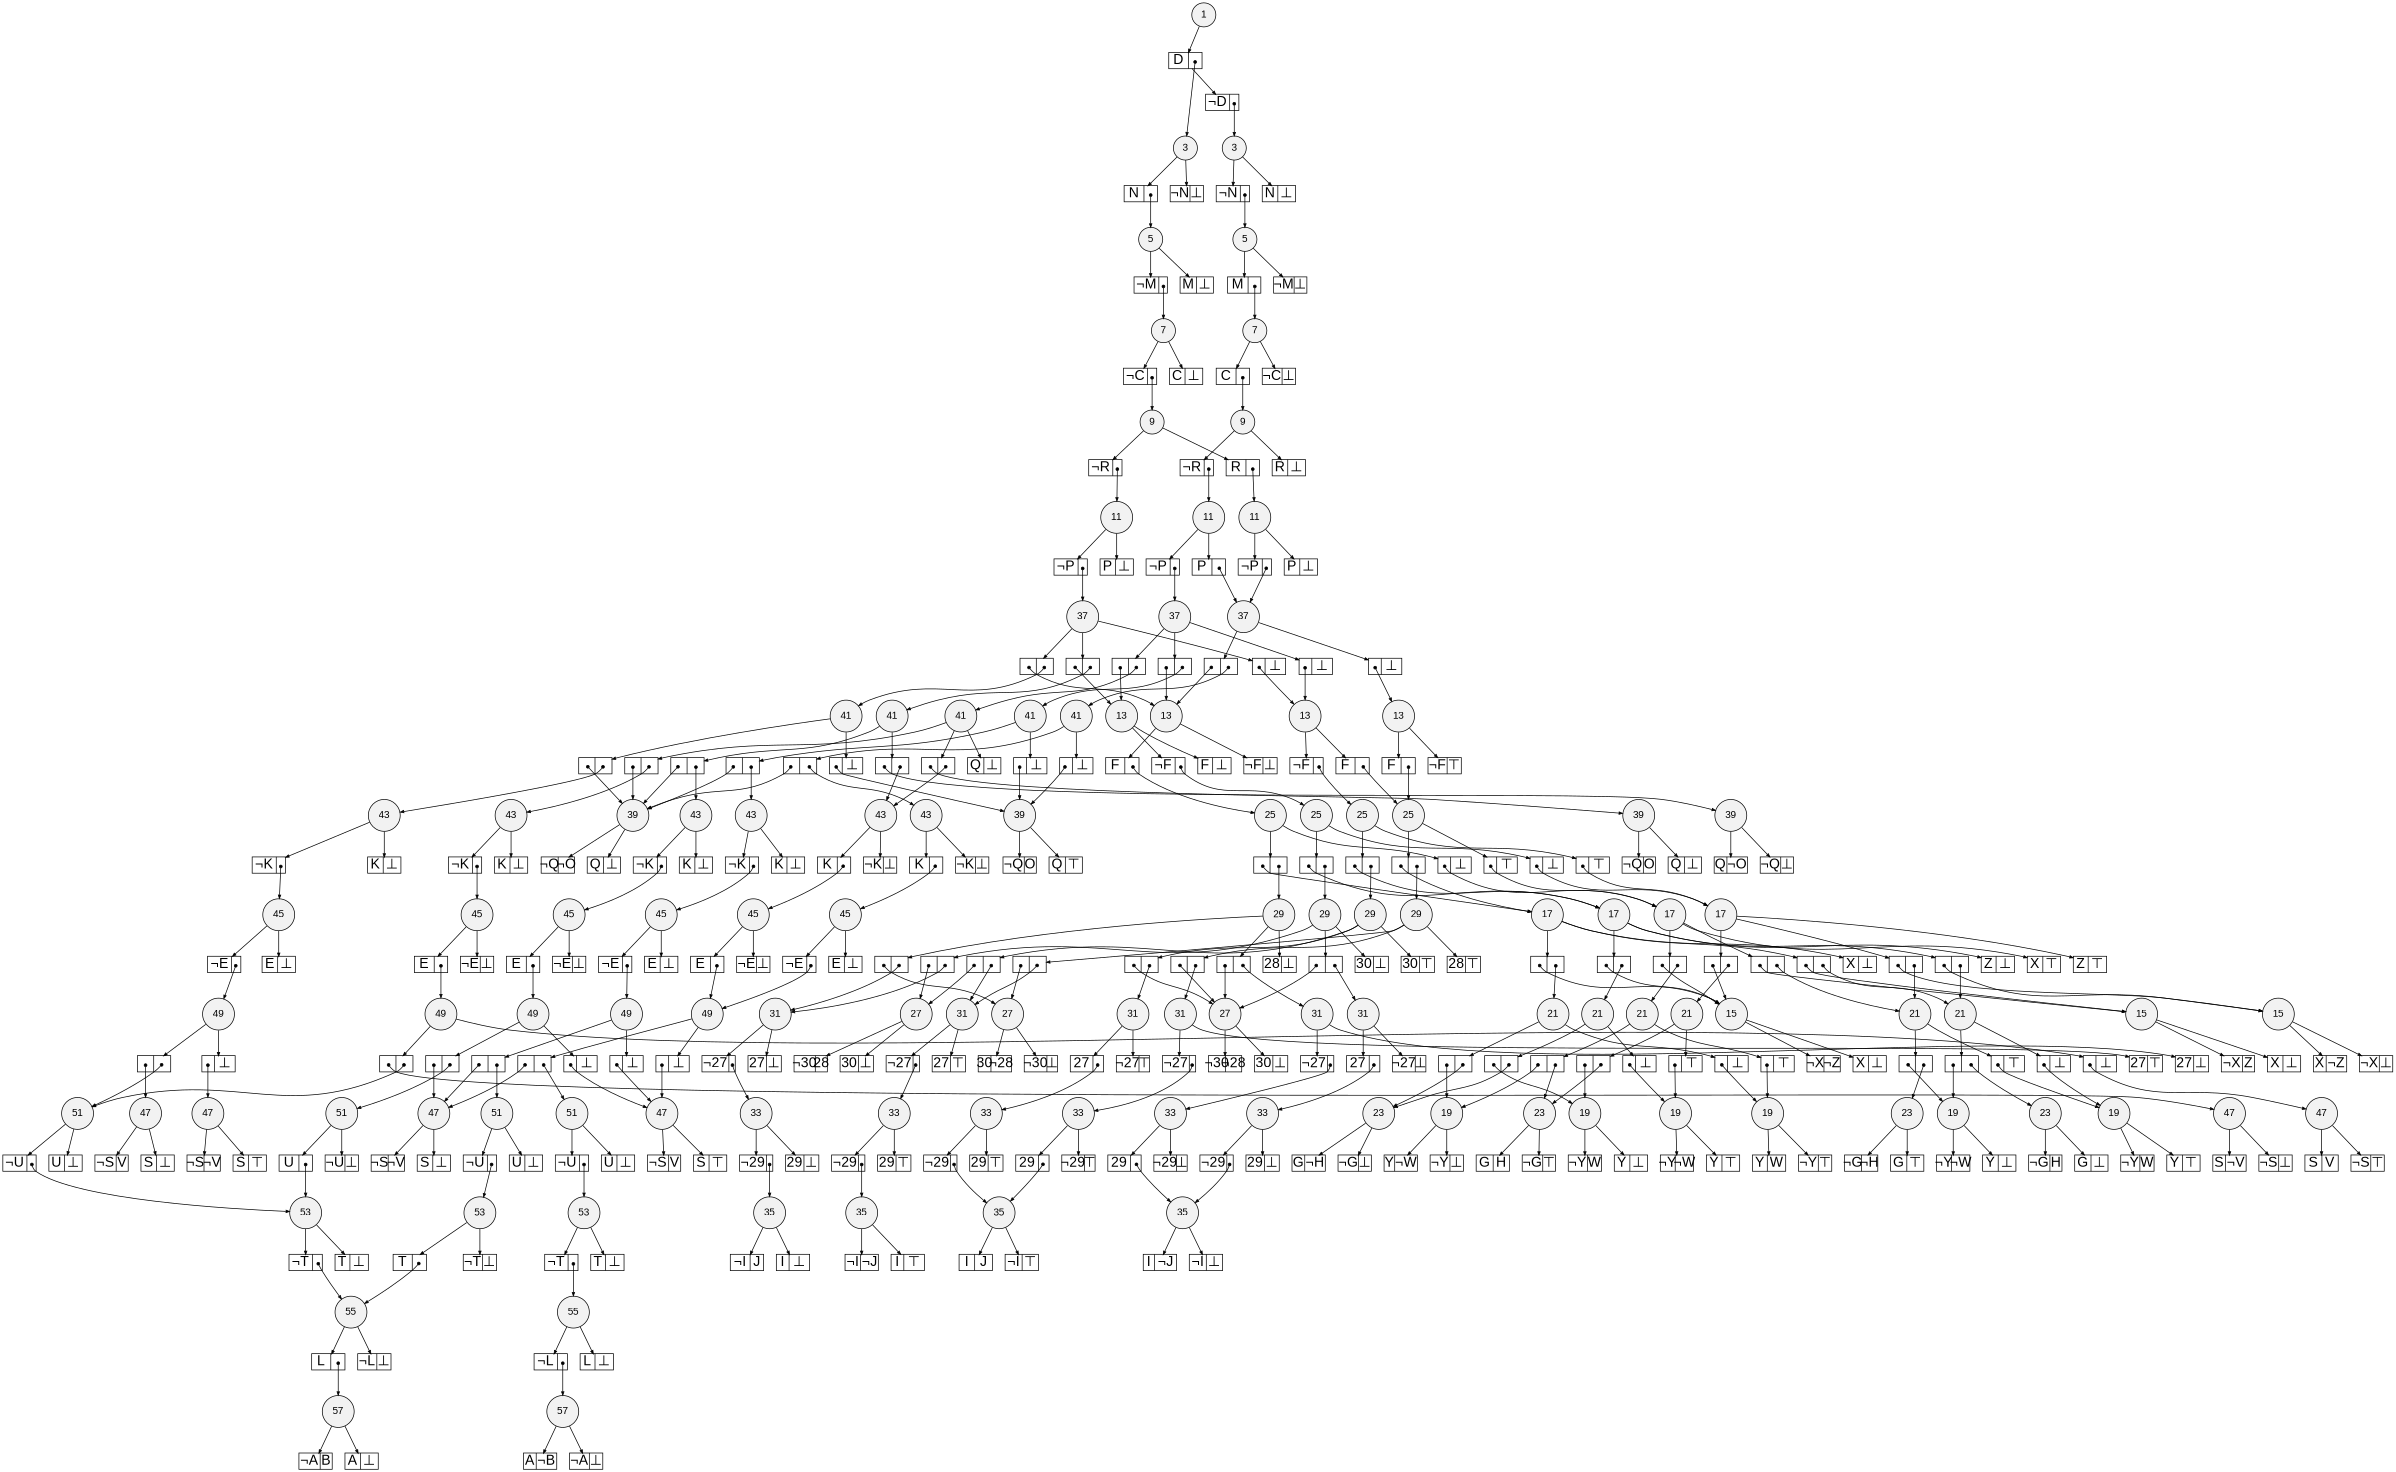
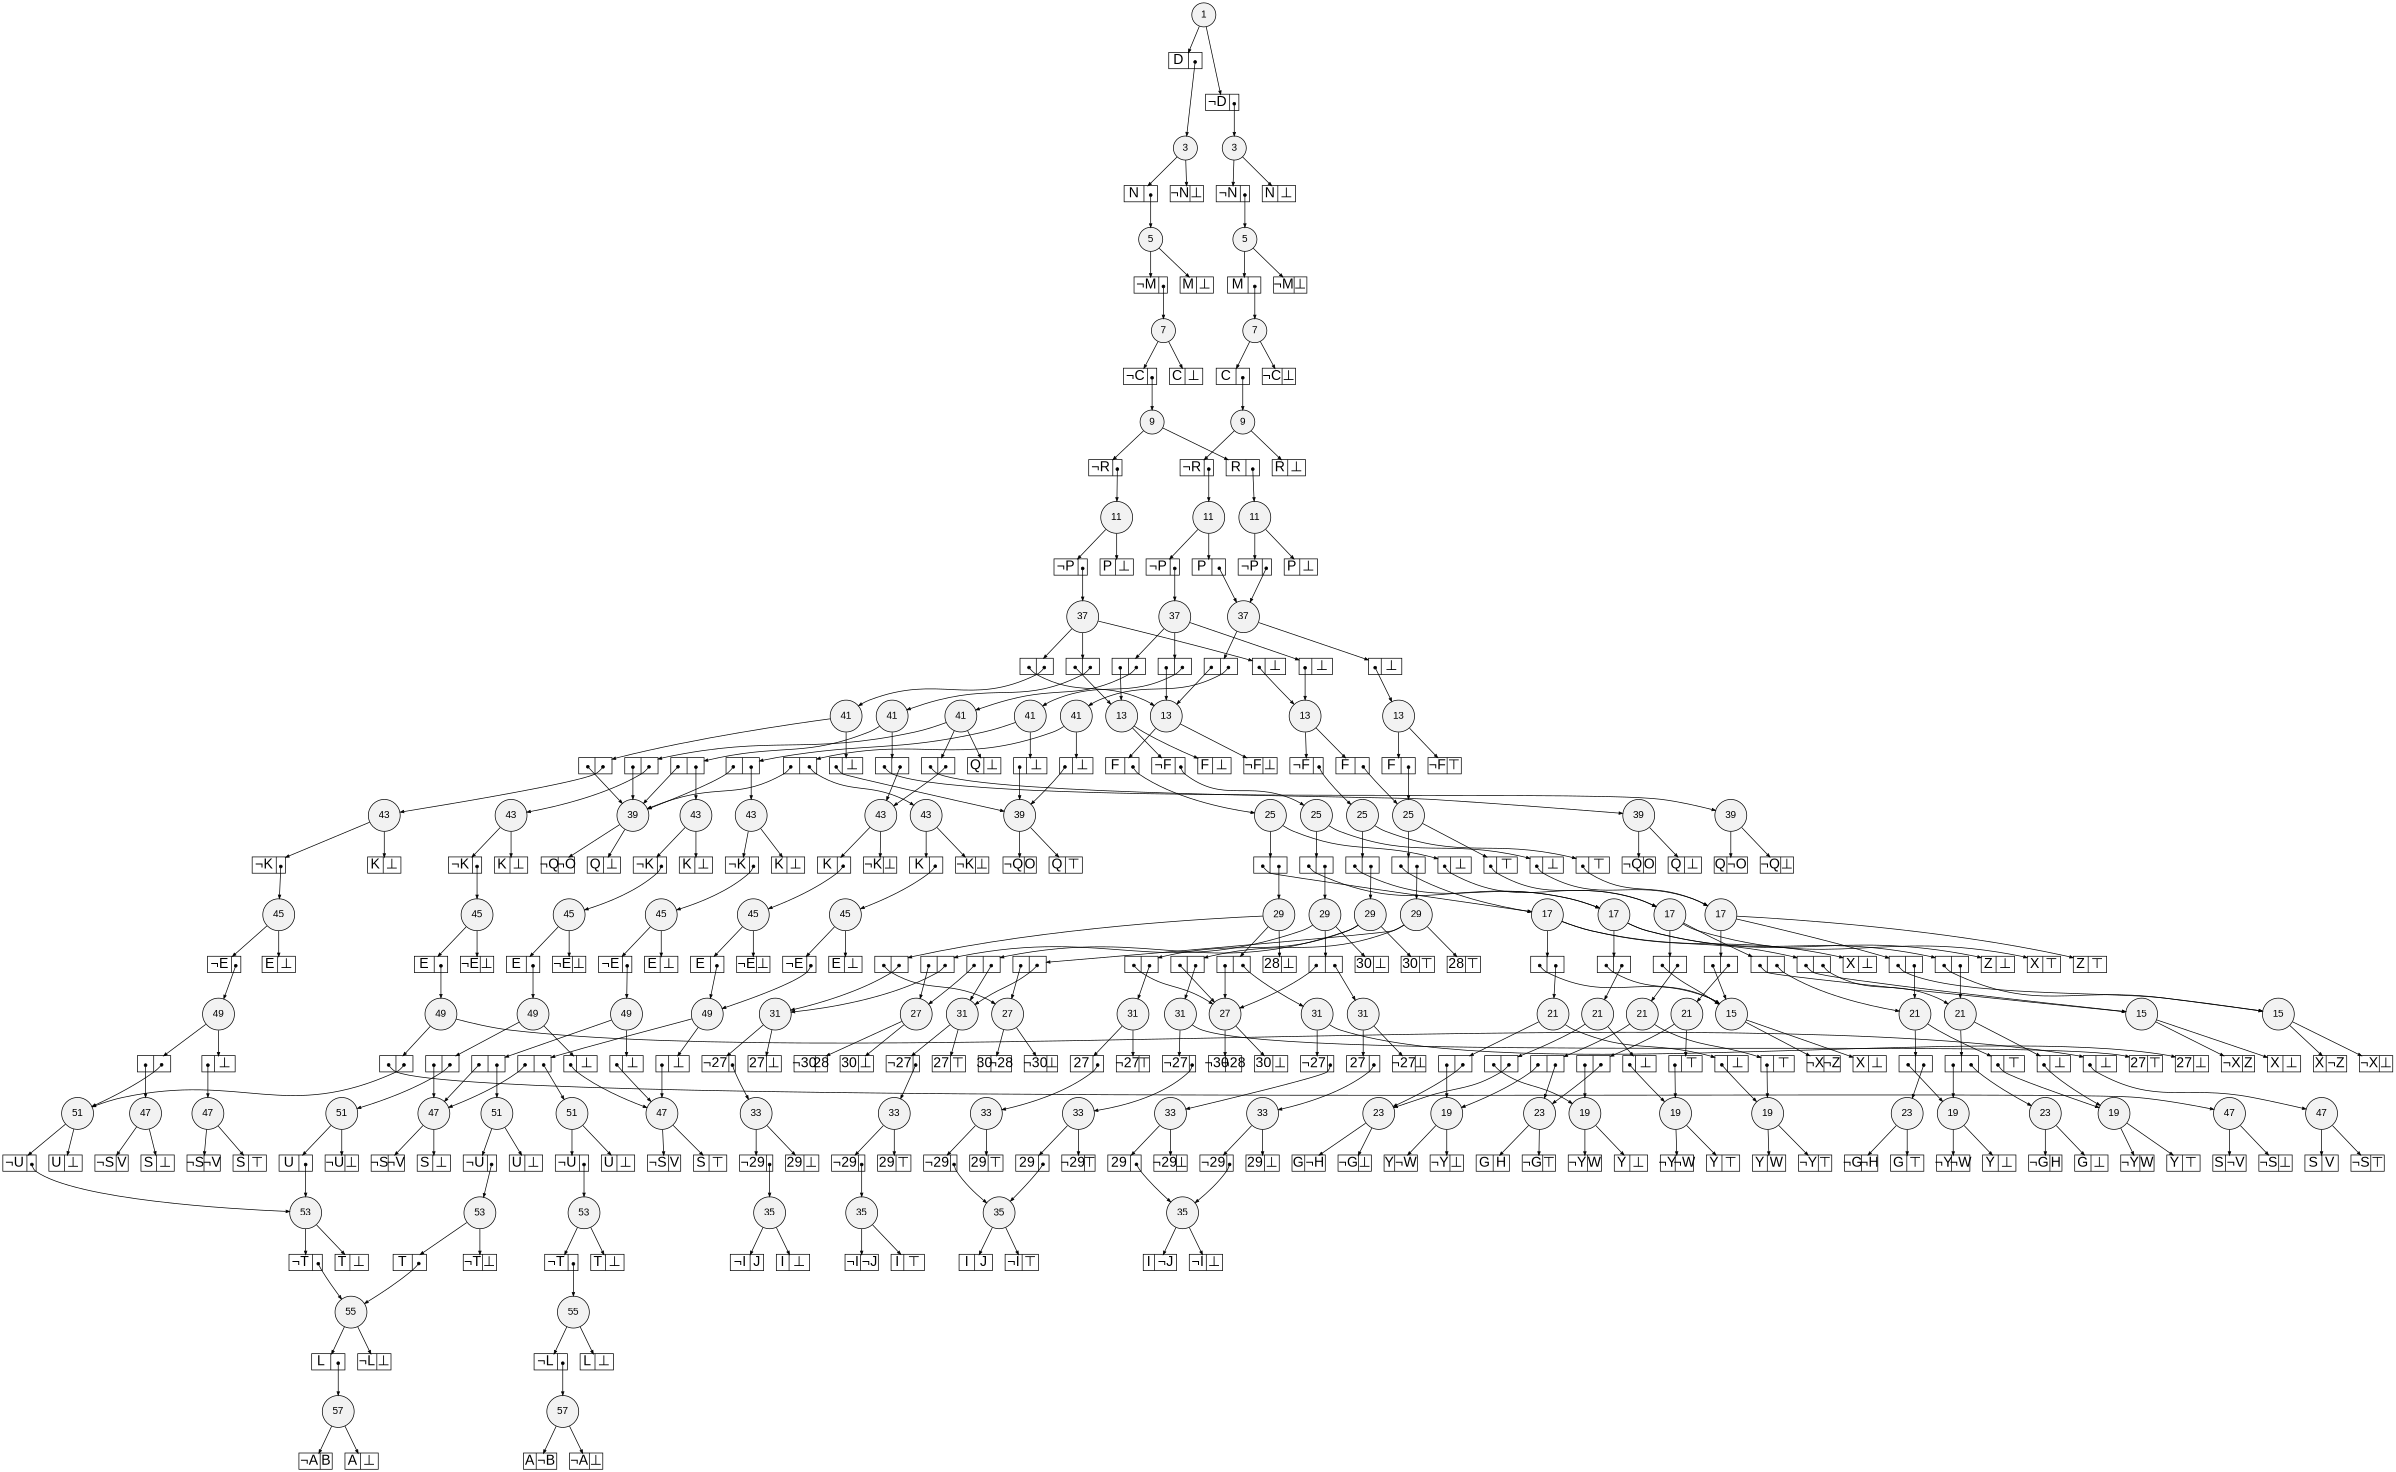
(1203, 80) -> (1213, 59)
